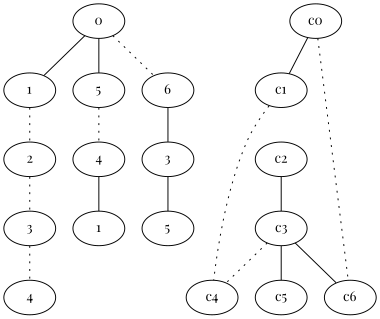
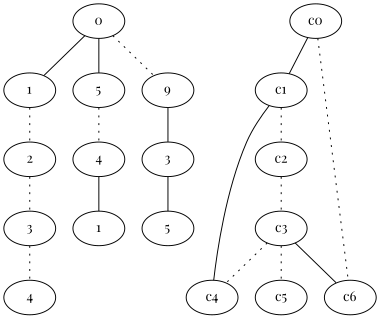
(168, 90) -> (168, 90)
none -> (281, 125)
(231, 189) -> (231, 189)
(281, 194) -> (281, 194)
(281, 263) -> (281, 263)
